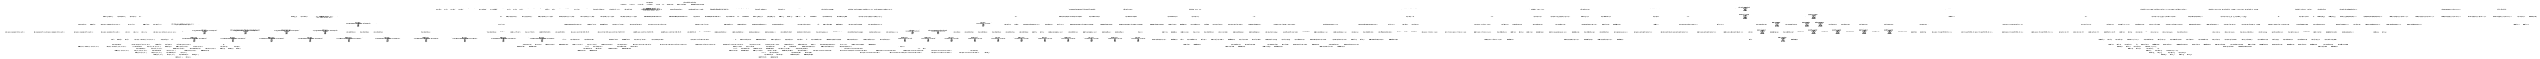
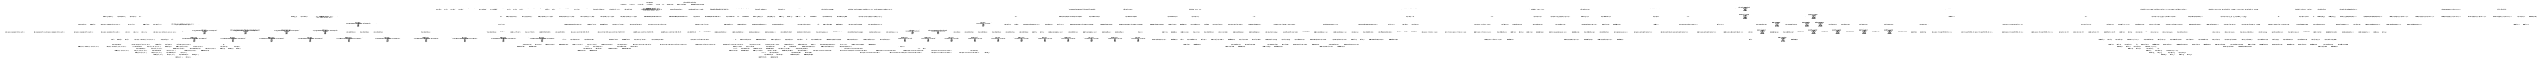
none -> (2364, 32)
